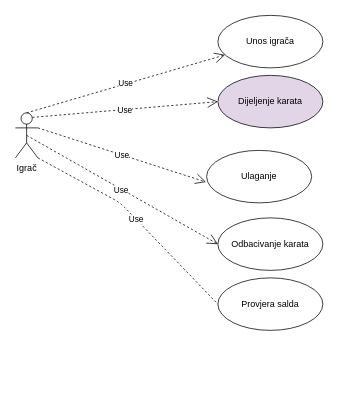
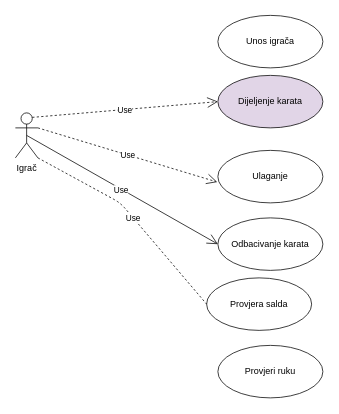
(125, 84) -> none
(259, 177) -> (270, 177)
(171, 218) -> (171, 218)
(270, 304) -> (259, 304)
none -> (270, 372)
